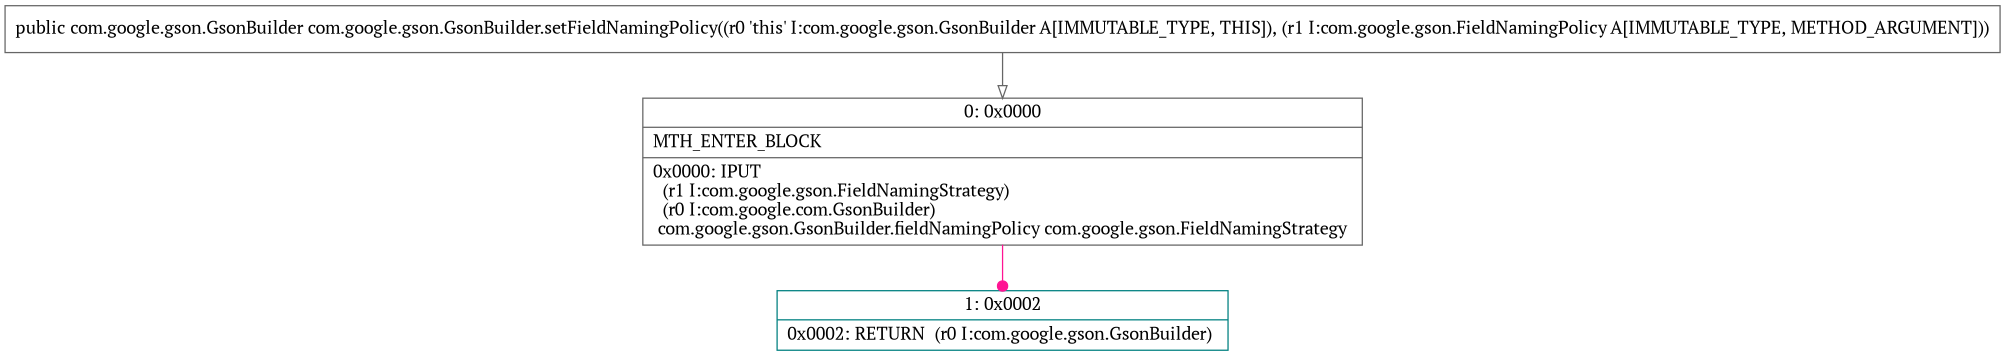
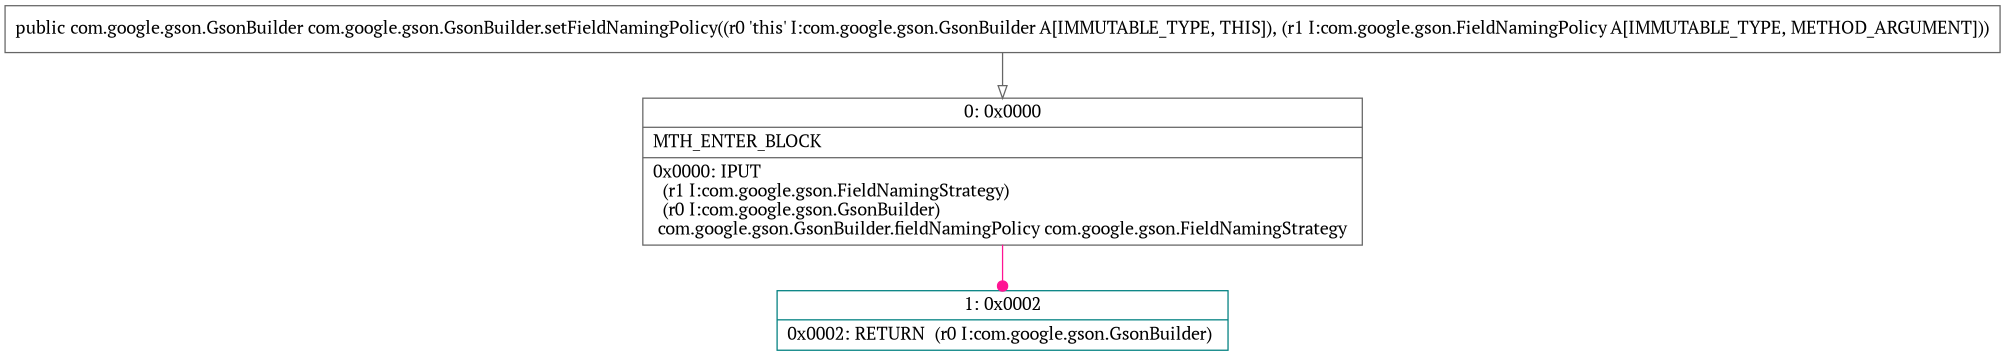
(794, 210) -> (797, 210)
